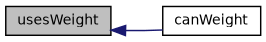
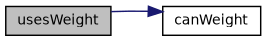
(144, 31) -> (130, 11)
